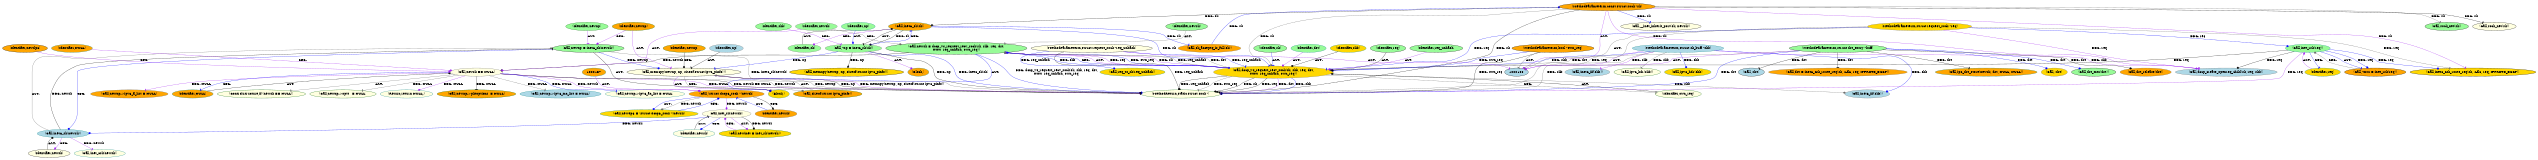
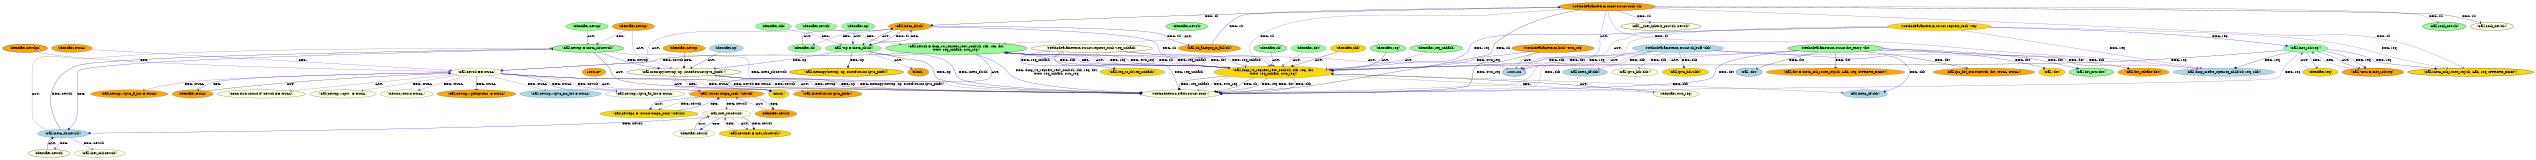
(1838, 48) -> (1836, 48)
